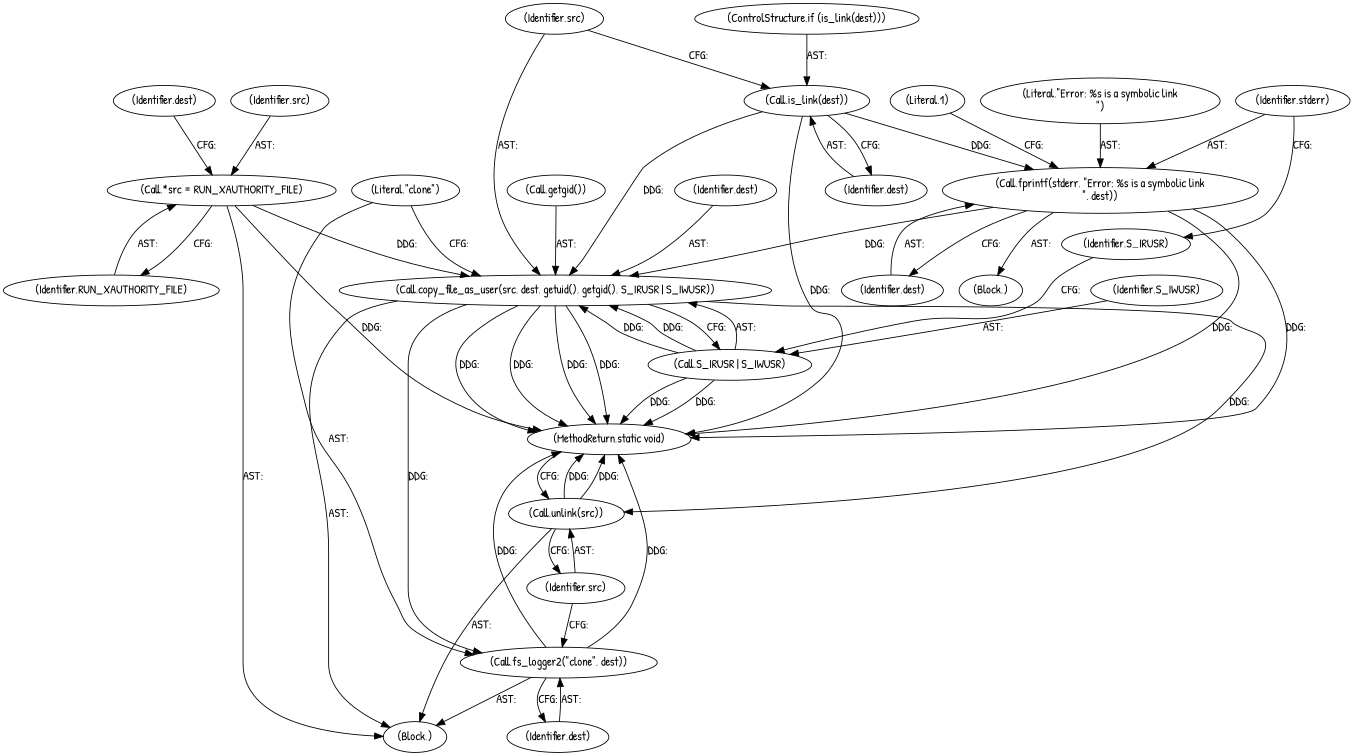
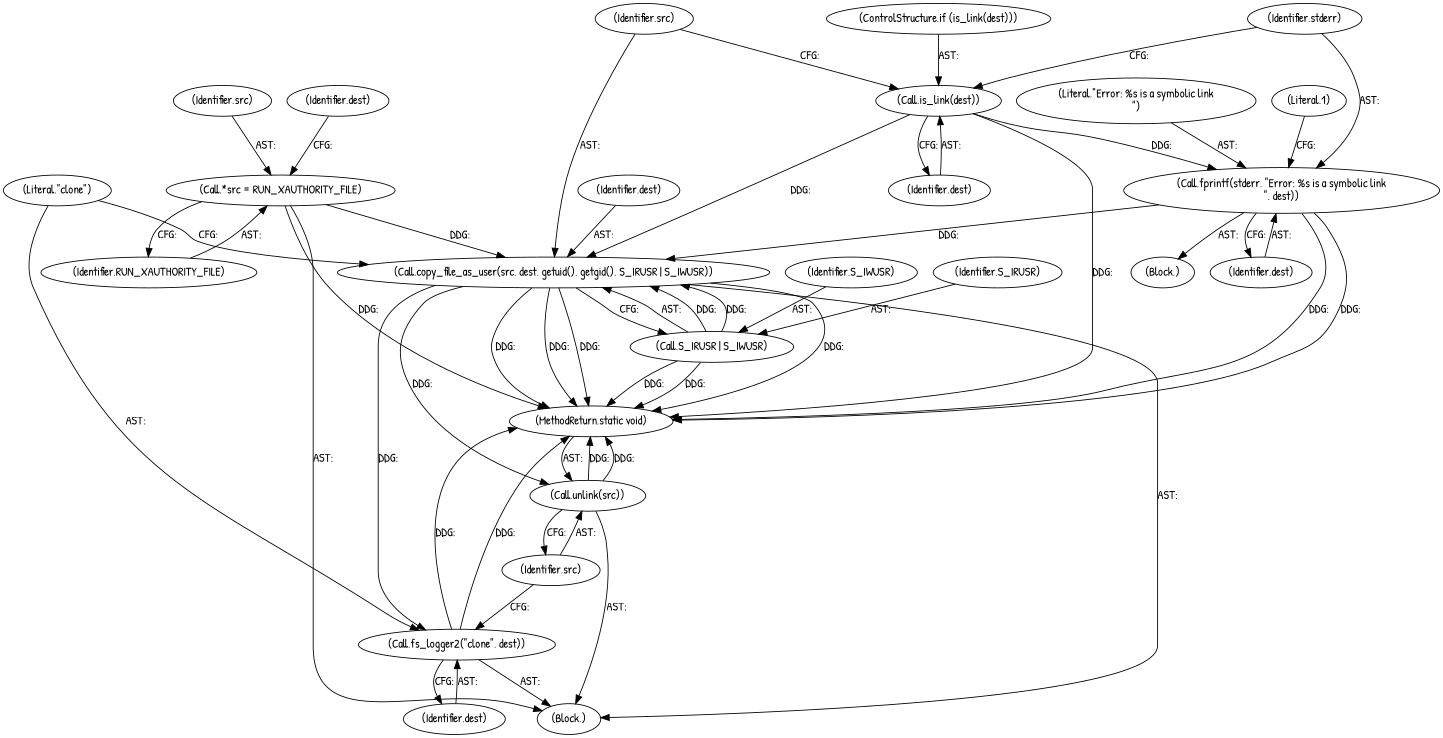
(556, 190) -> none
(1275, 204) -> (1119, 53)
(1072, 290) -> (883, 310)
(551, 477) -> (575, 459)
